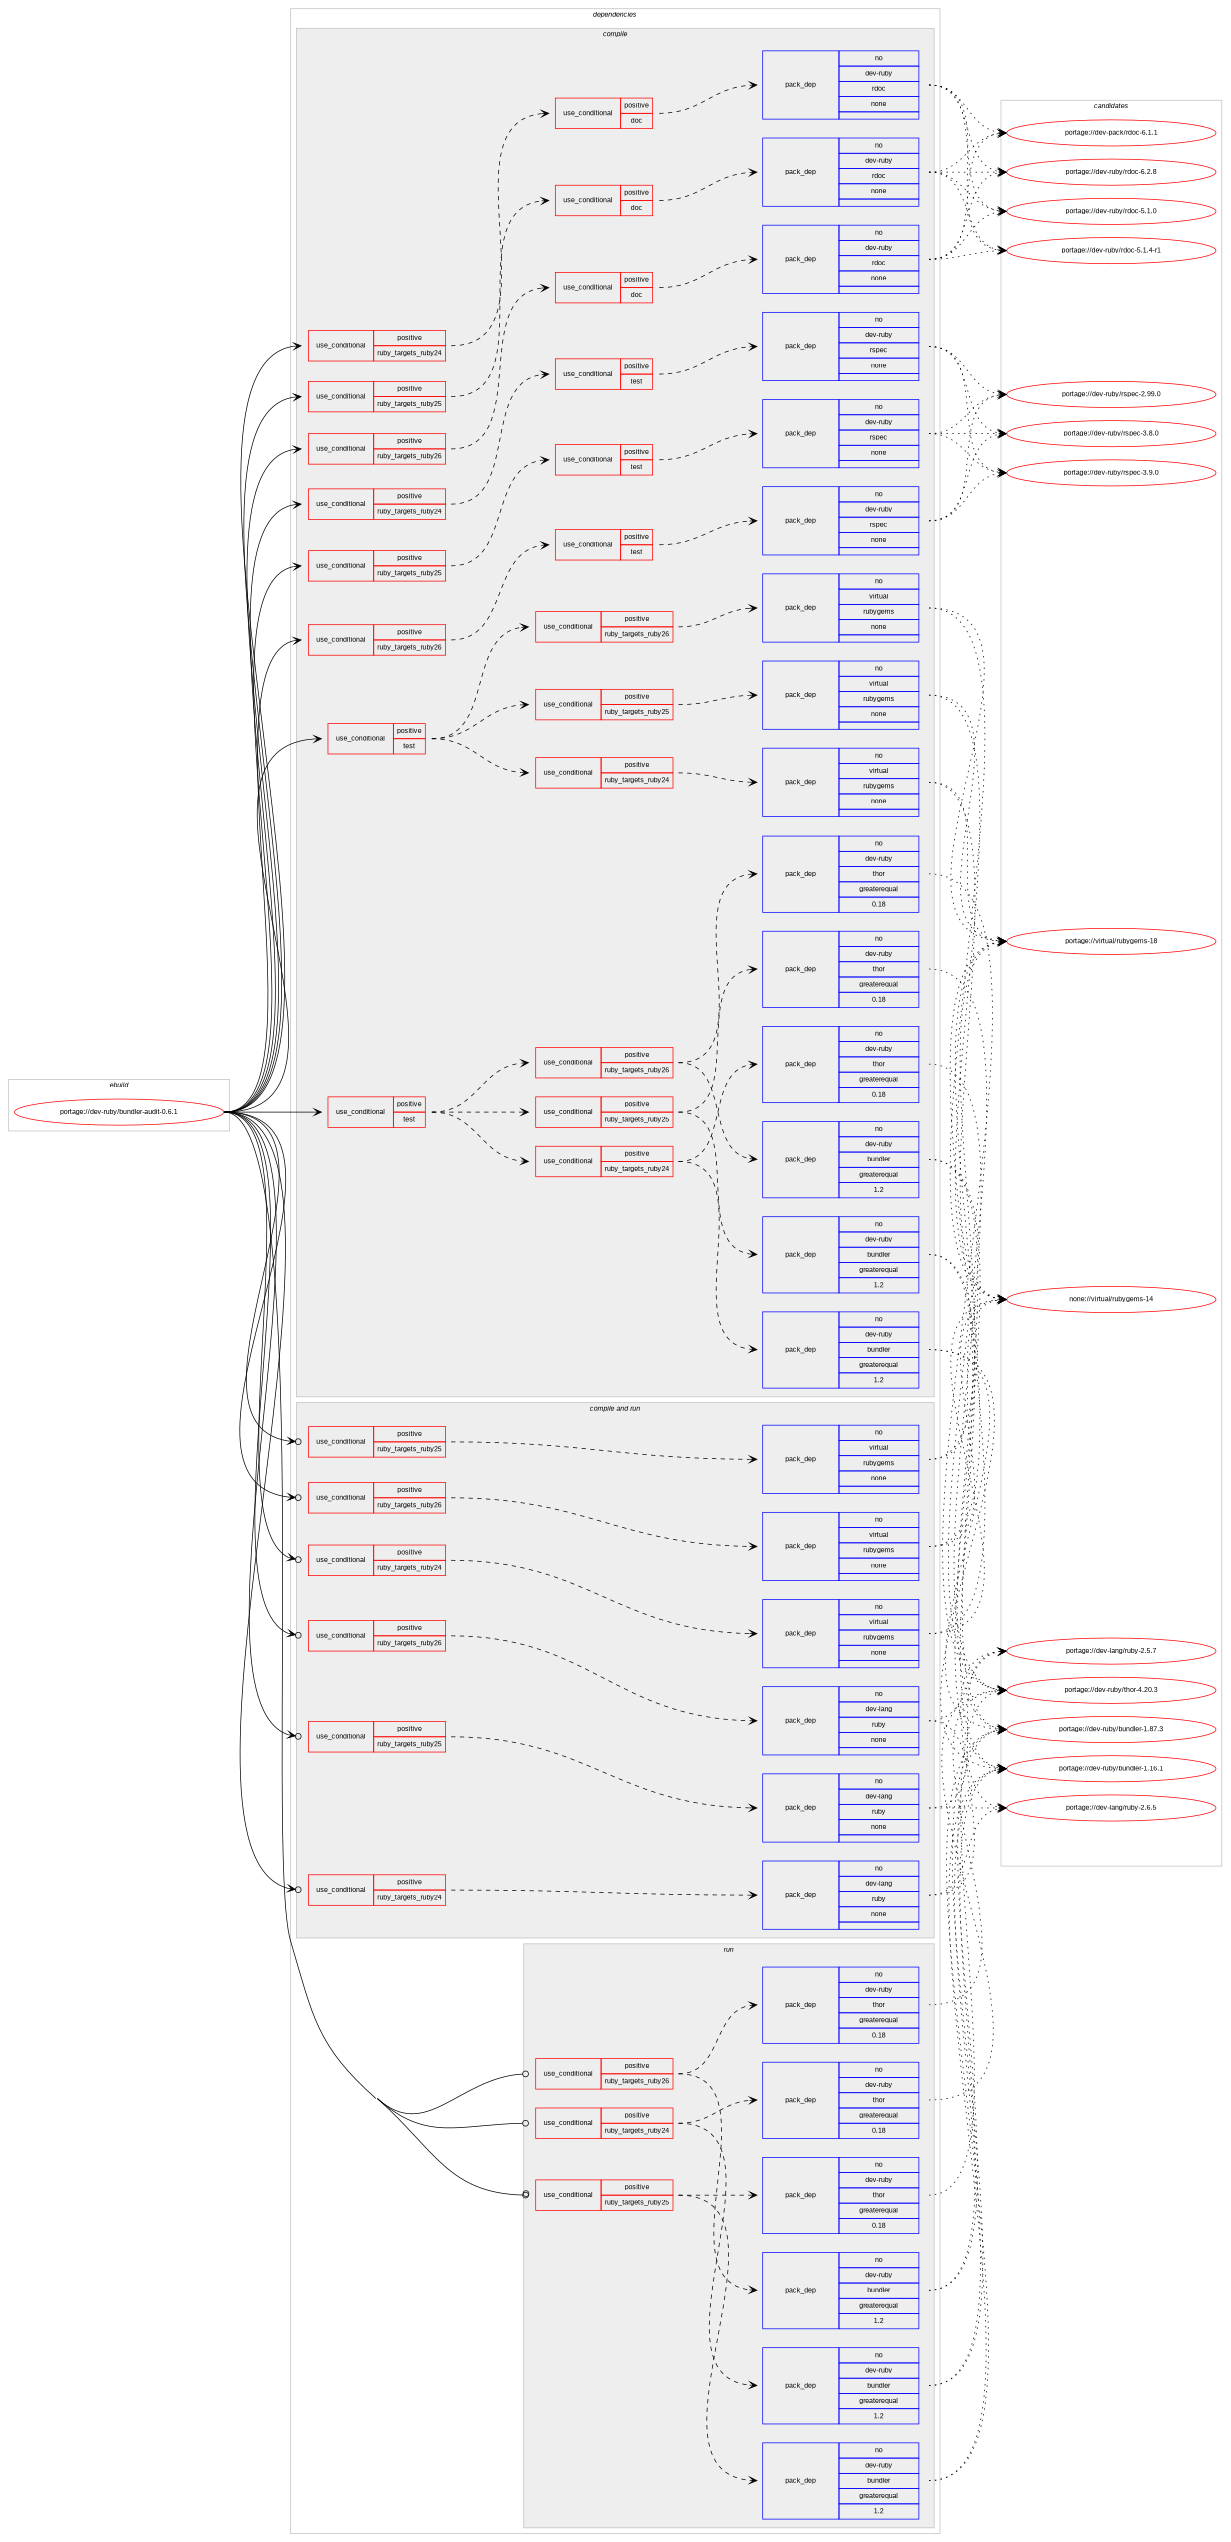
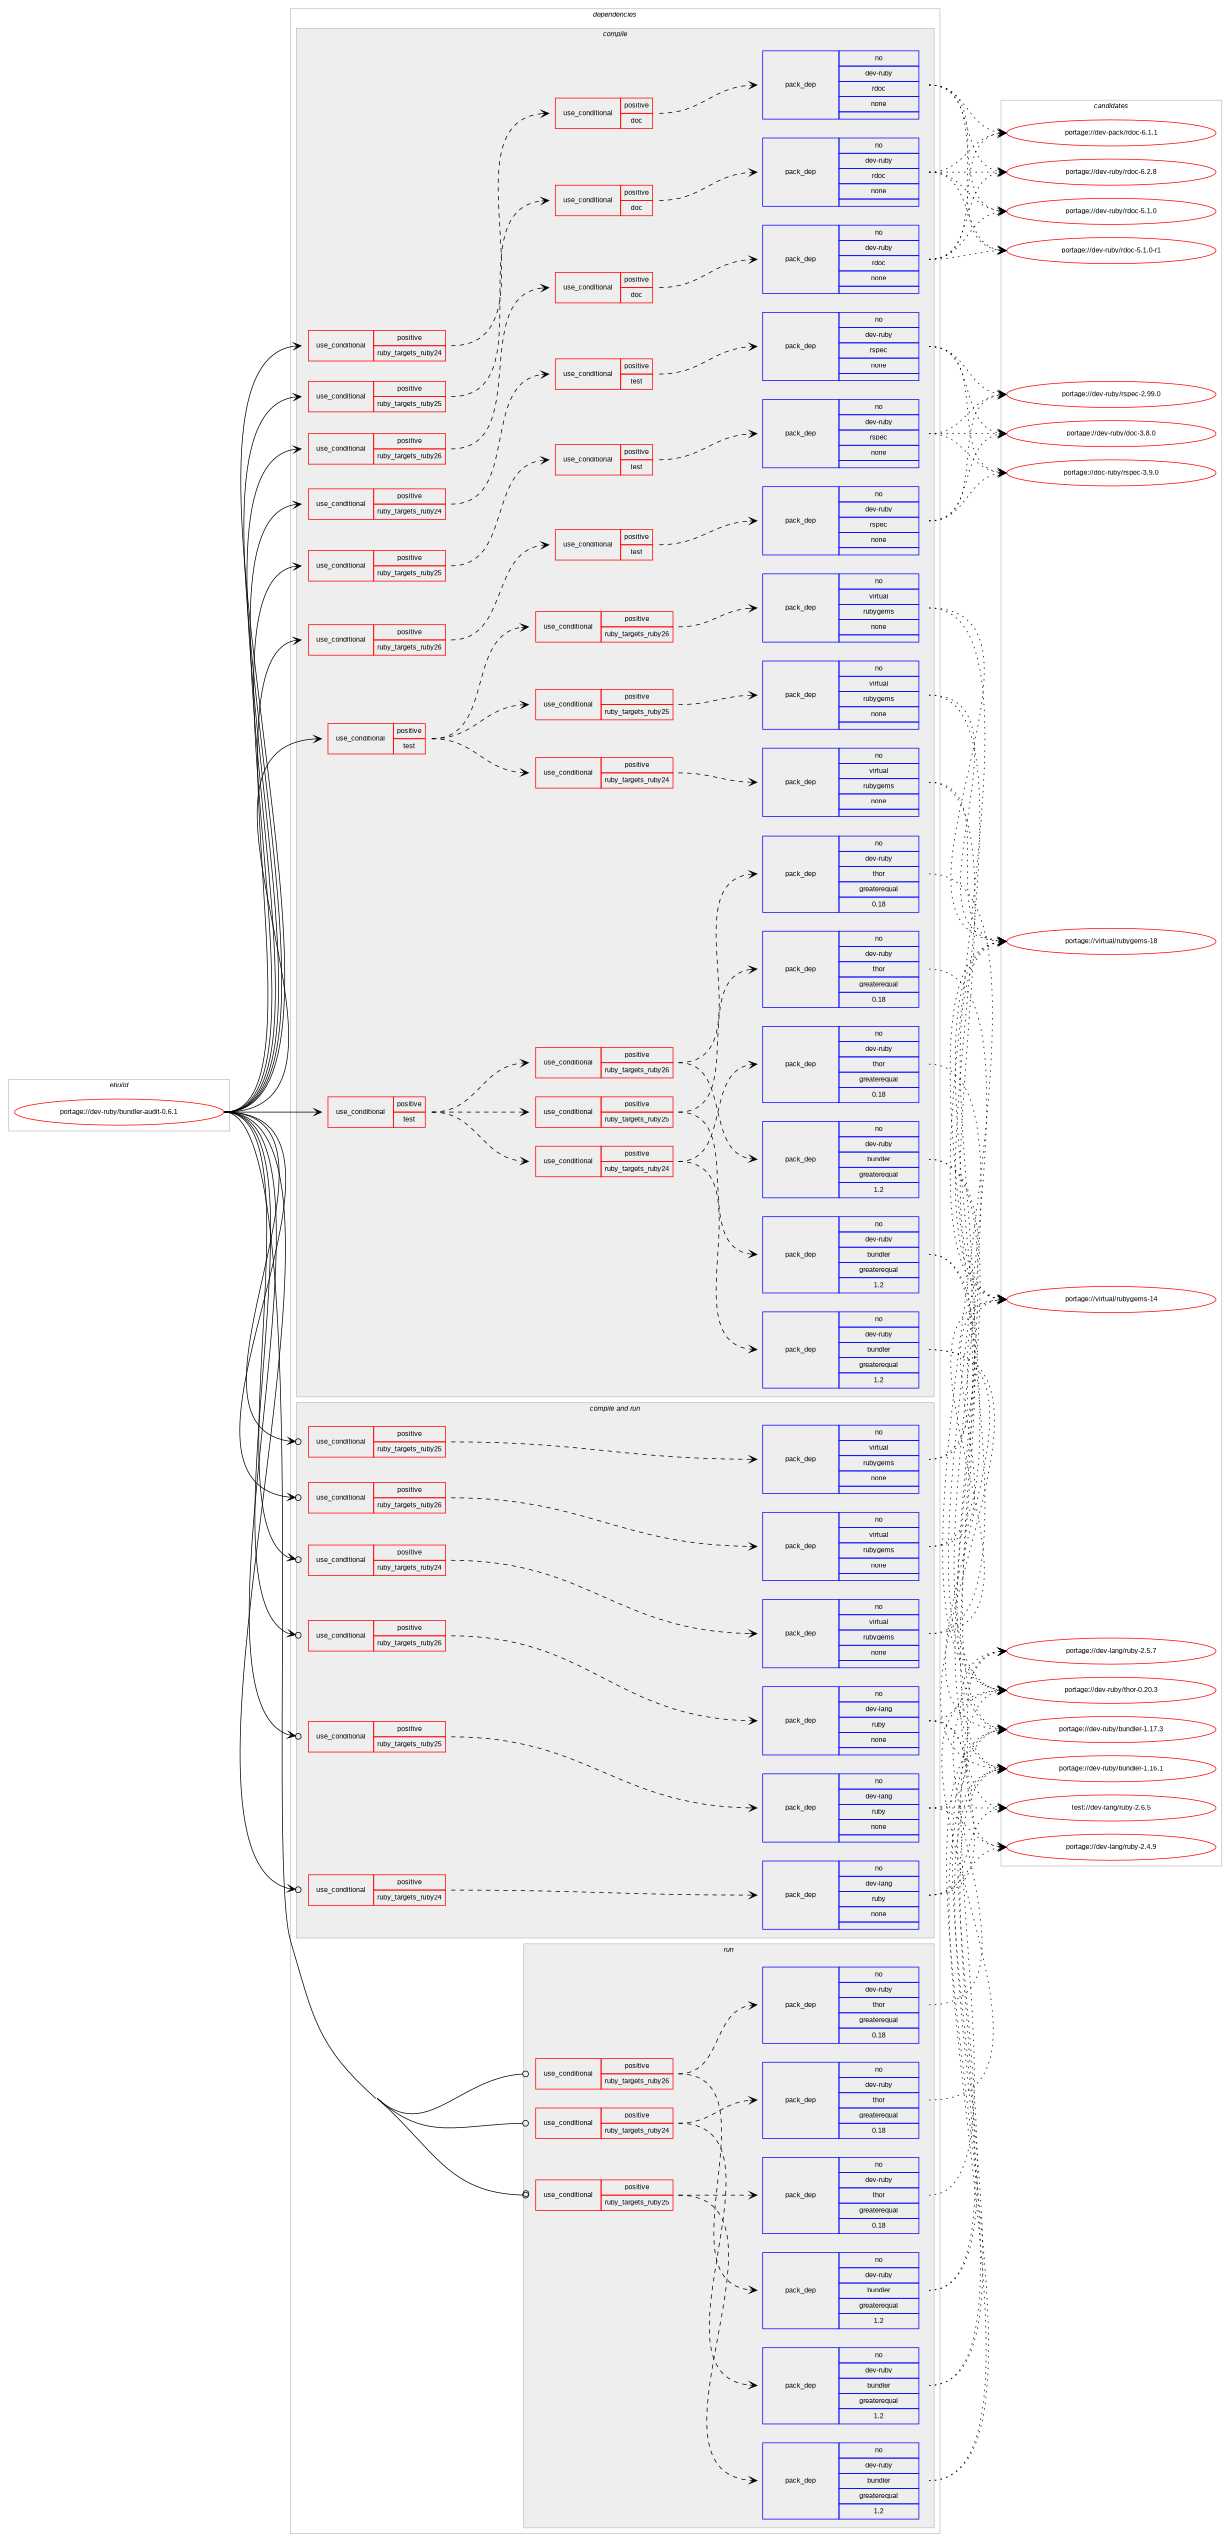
(1111, 251) -> (1111, 251)
(1111, 434) -> (1111, 434)
(1111, 473) -> (1111, 473)
(1111, 1300) -> (1111, 1300)
(1111, 1690) -> (1111, 1690)
(1111, 1730) -> (1111, 1730)
(1111, 1808) -> (1111, 1808)
none -> (1111, 1847)
